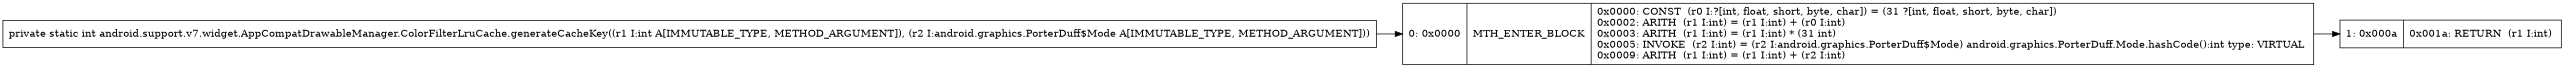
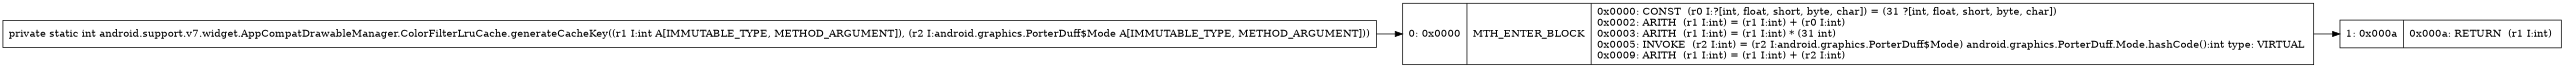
(2482, 34) -> (2482, 34)
